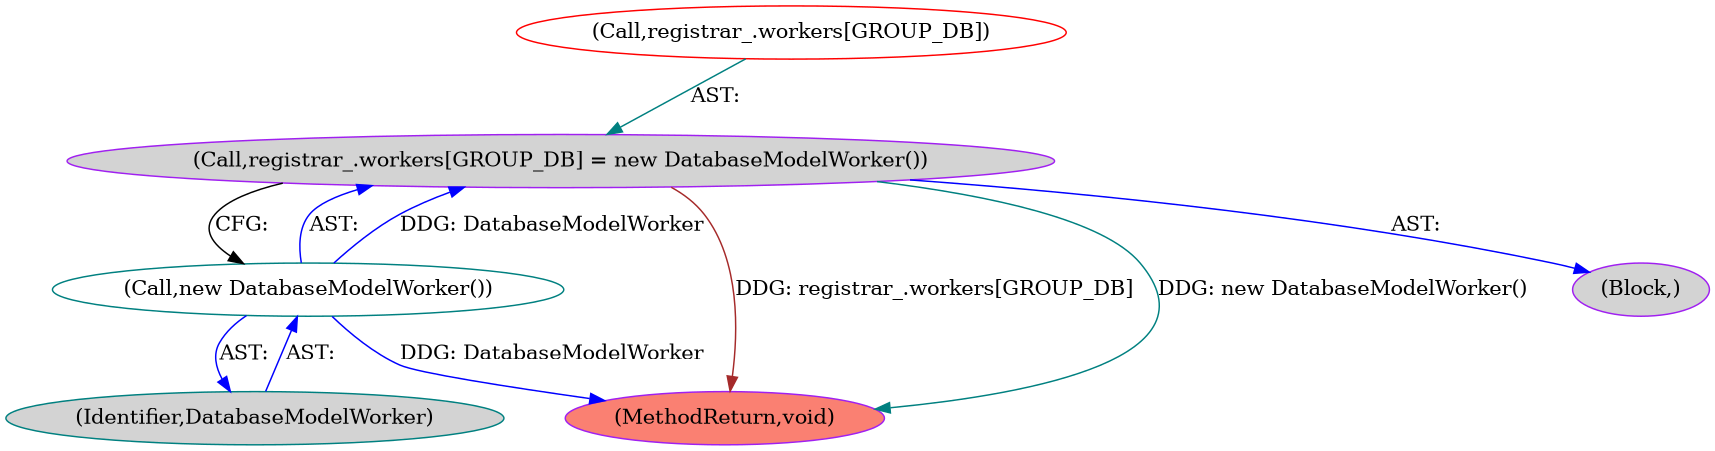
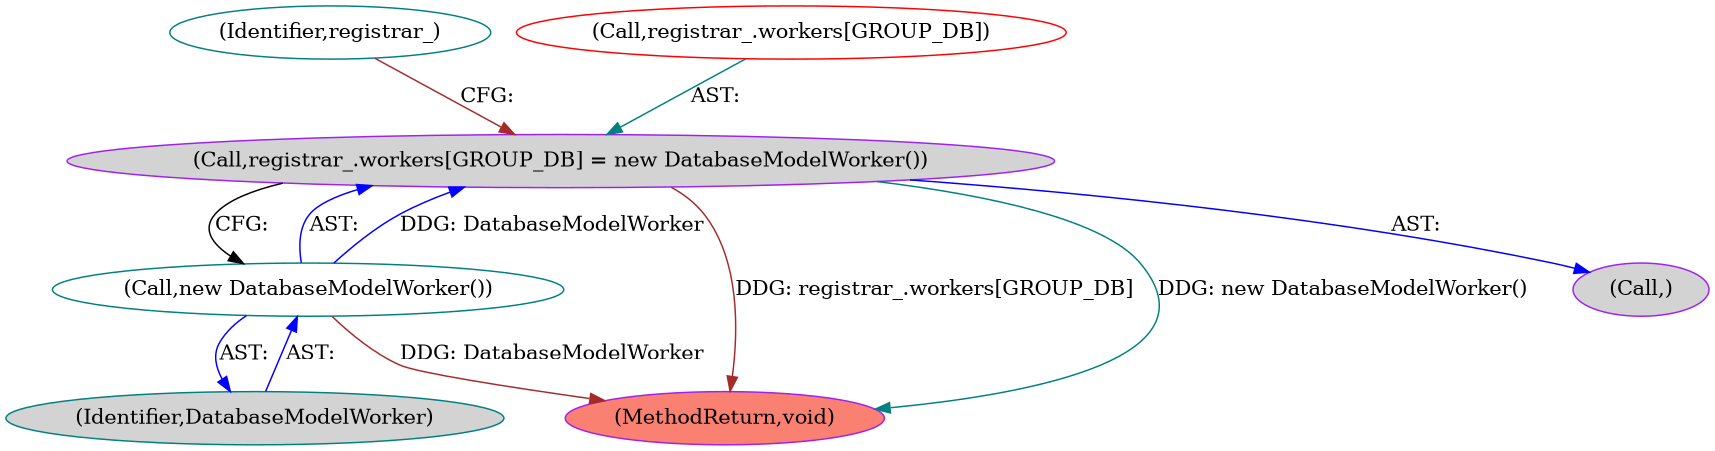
none -> (330, 33)
(1641, 290) -> (1641, 290)
(453, 377) -> (453, 377)
